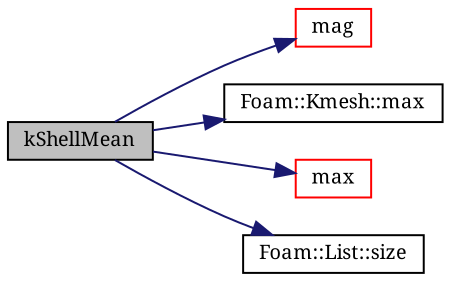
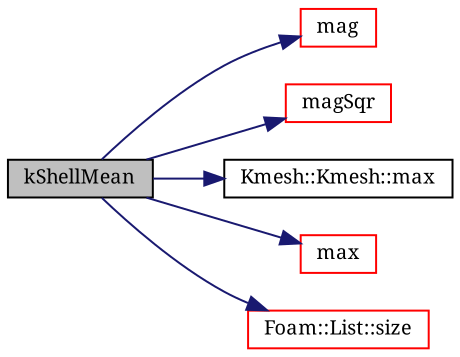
(333, 103) -> (338, 179)
none -> (338, 103)
(333, 254) -> (338, 329)
